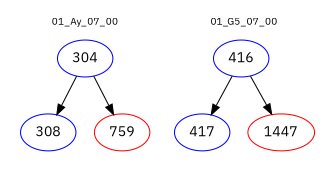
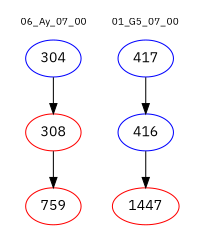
(85, 22) -> (54, 22)
(101, 91) -> (53, 164)
(224, 91) -> (146, 90)
(48, 132) -> (53, 132)
